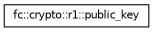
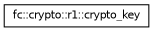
(77, 16) -> (77, 16)
